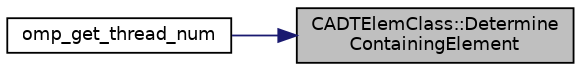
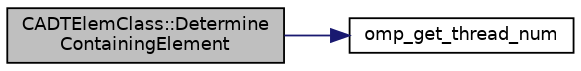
(255, 36) -> (308, 36)
